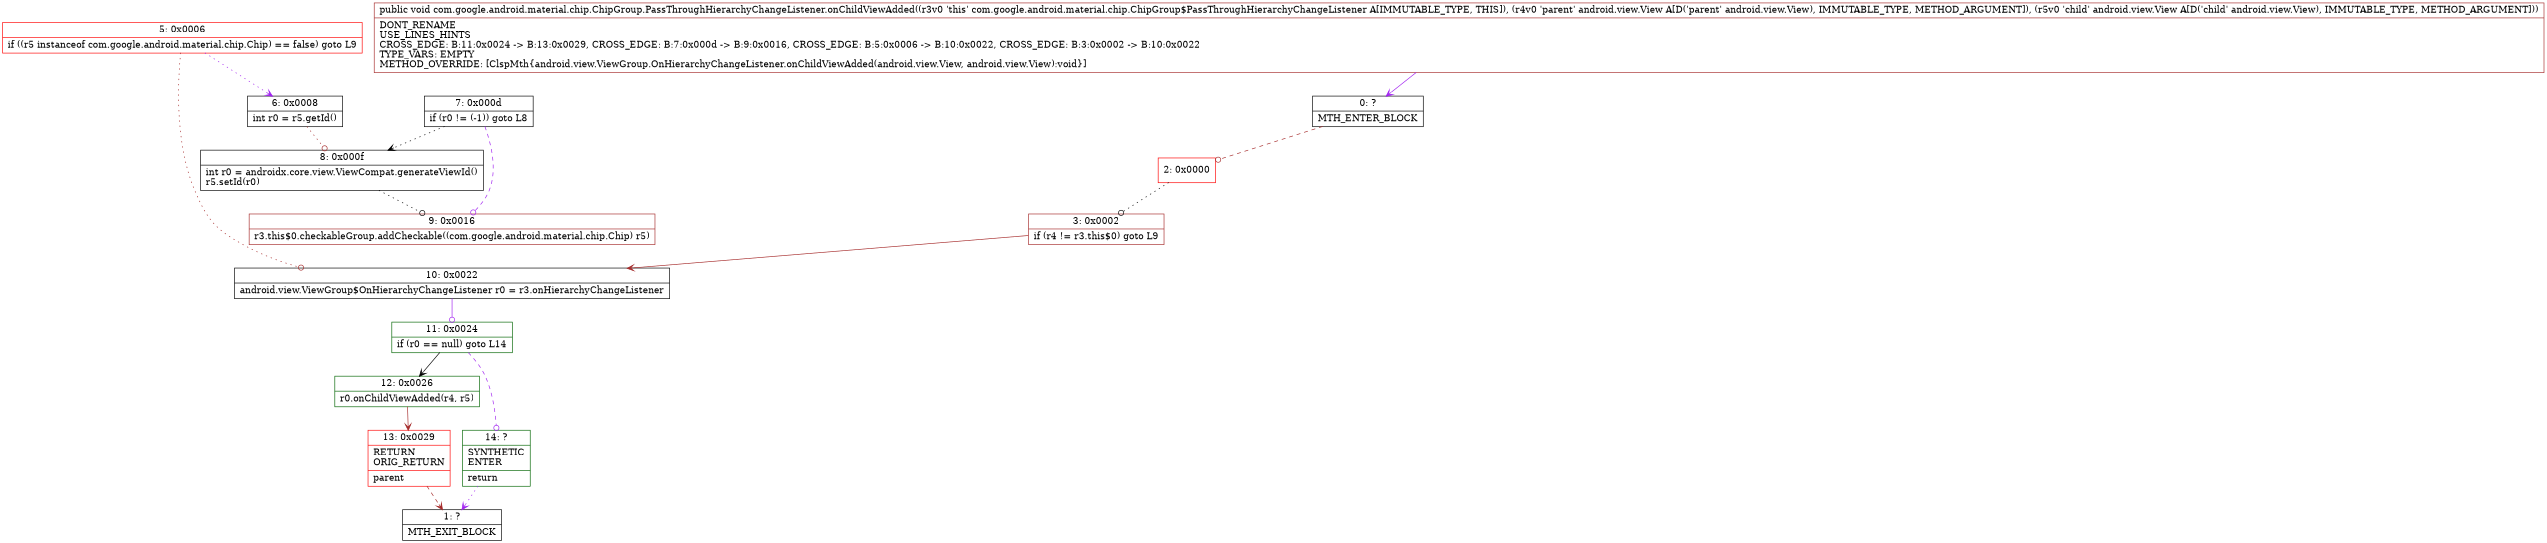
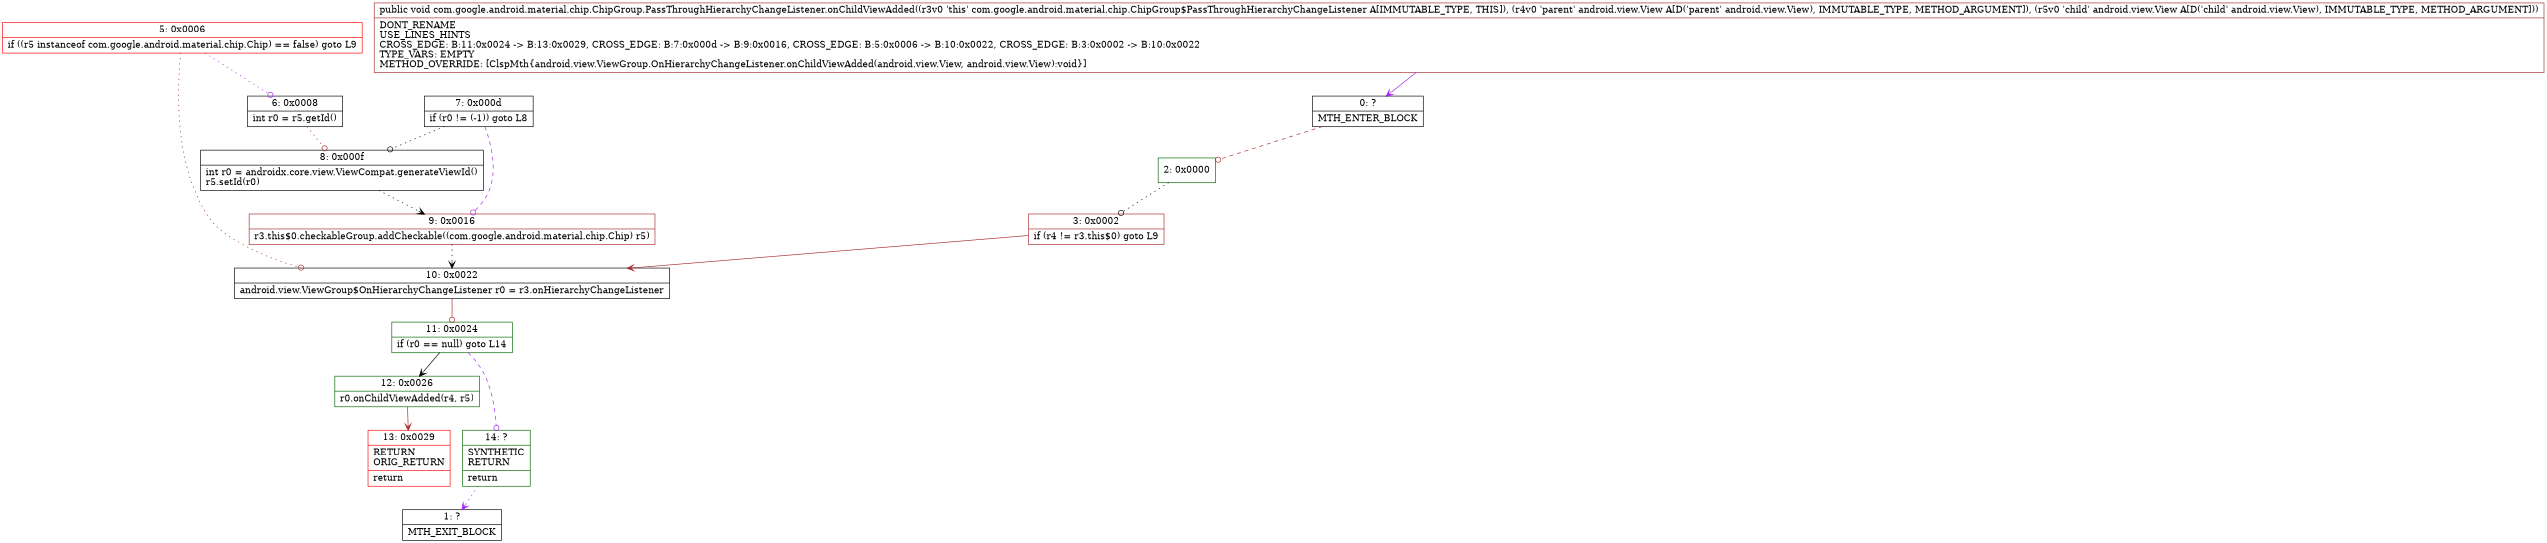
(236, 73) -> (236, 73)
(419, 137) -> (419, 137)
(1187, 170) -> (1187, 170)
(399, 201) -> (399, 201)
none -> (452, 253)
(452, 308) -> (452, 308)
(485, 462) -> (489, 462)
(389, 478) -> (388, 478)
(433, 495) -> none
